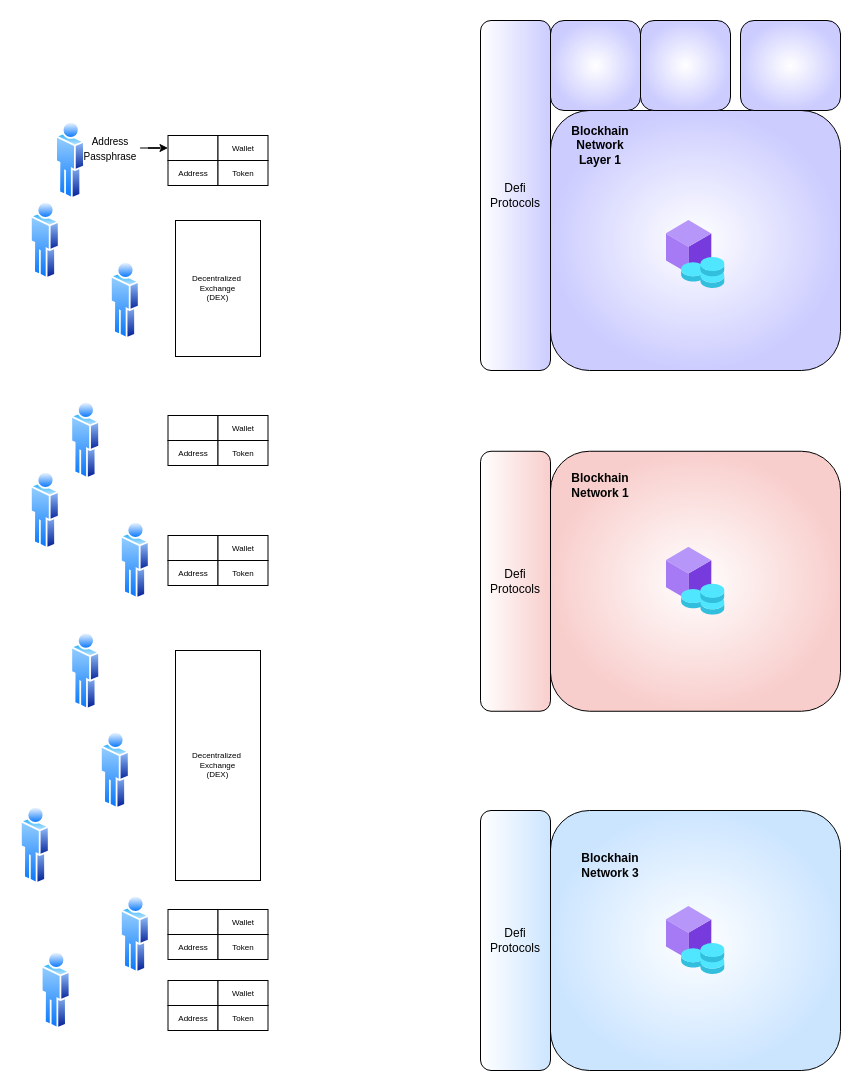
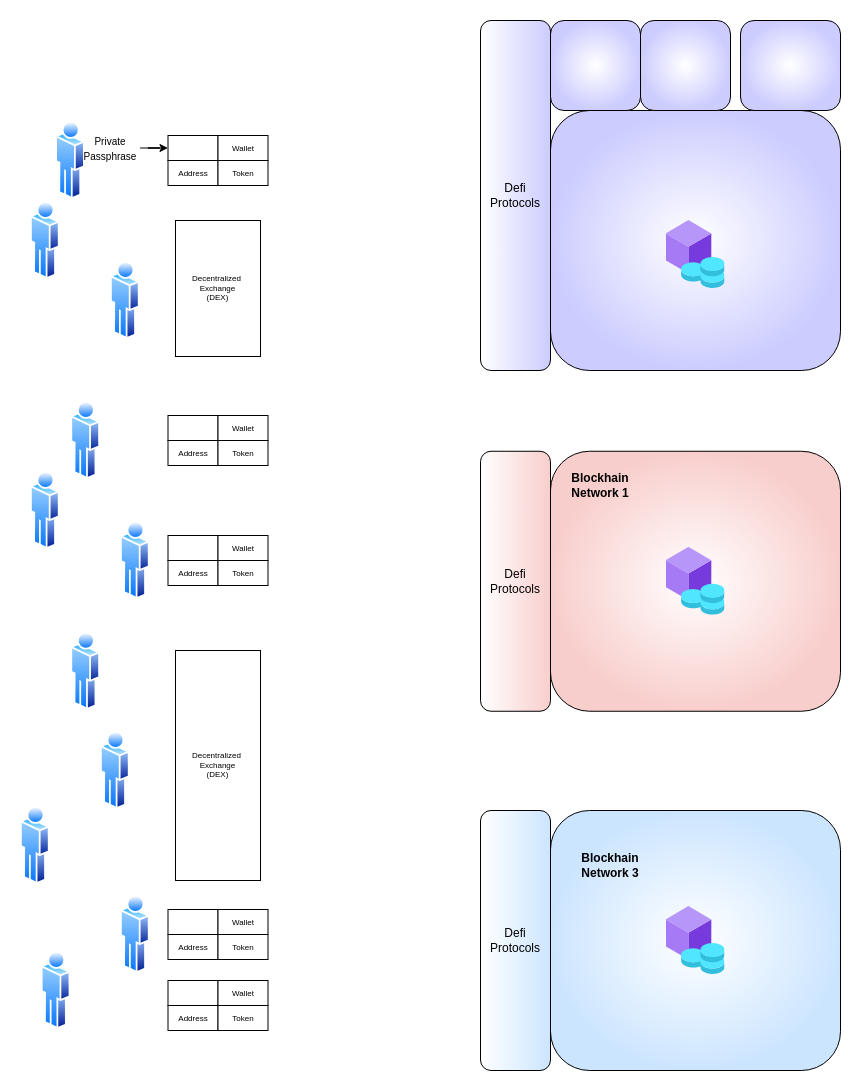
(601, 146) -> none
(111, 149) -> (111, 149)
